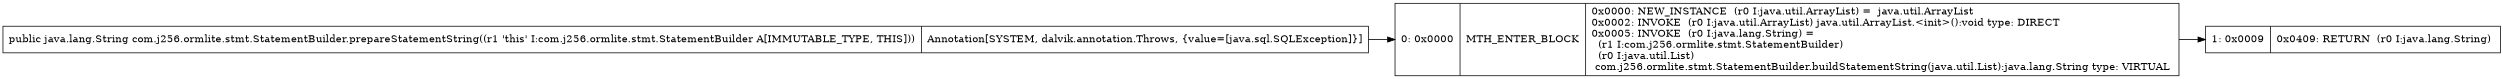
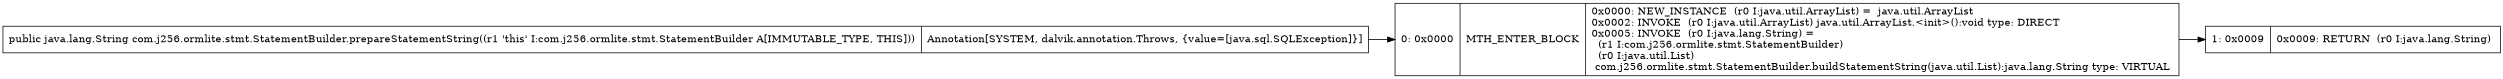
(2386, 39) -> (2386, 39)
